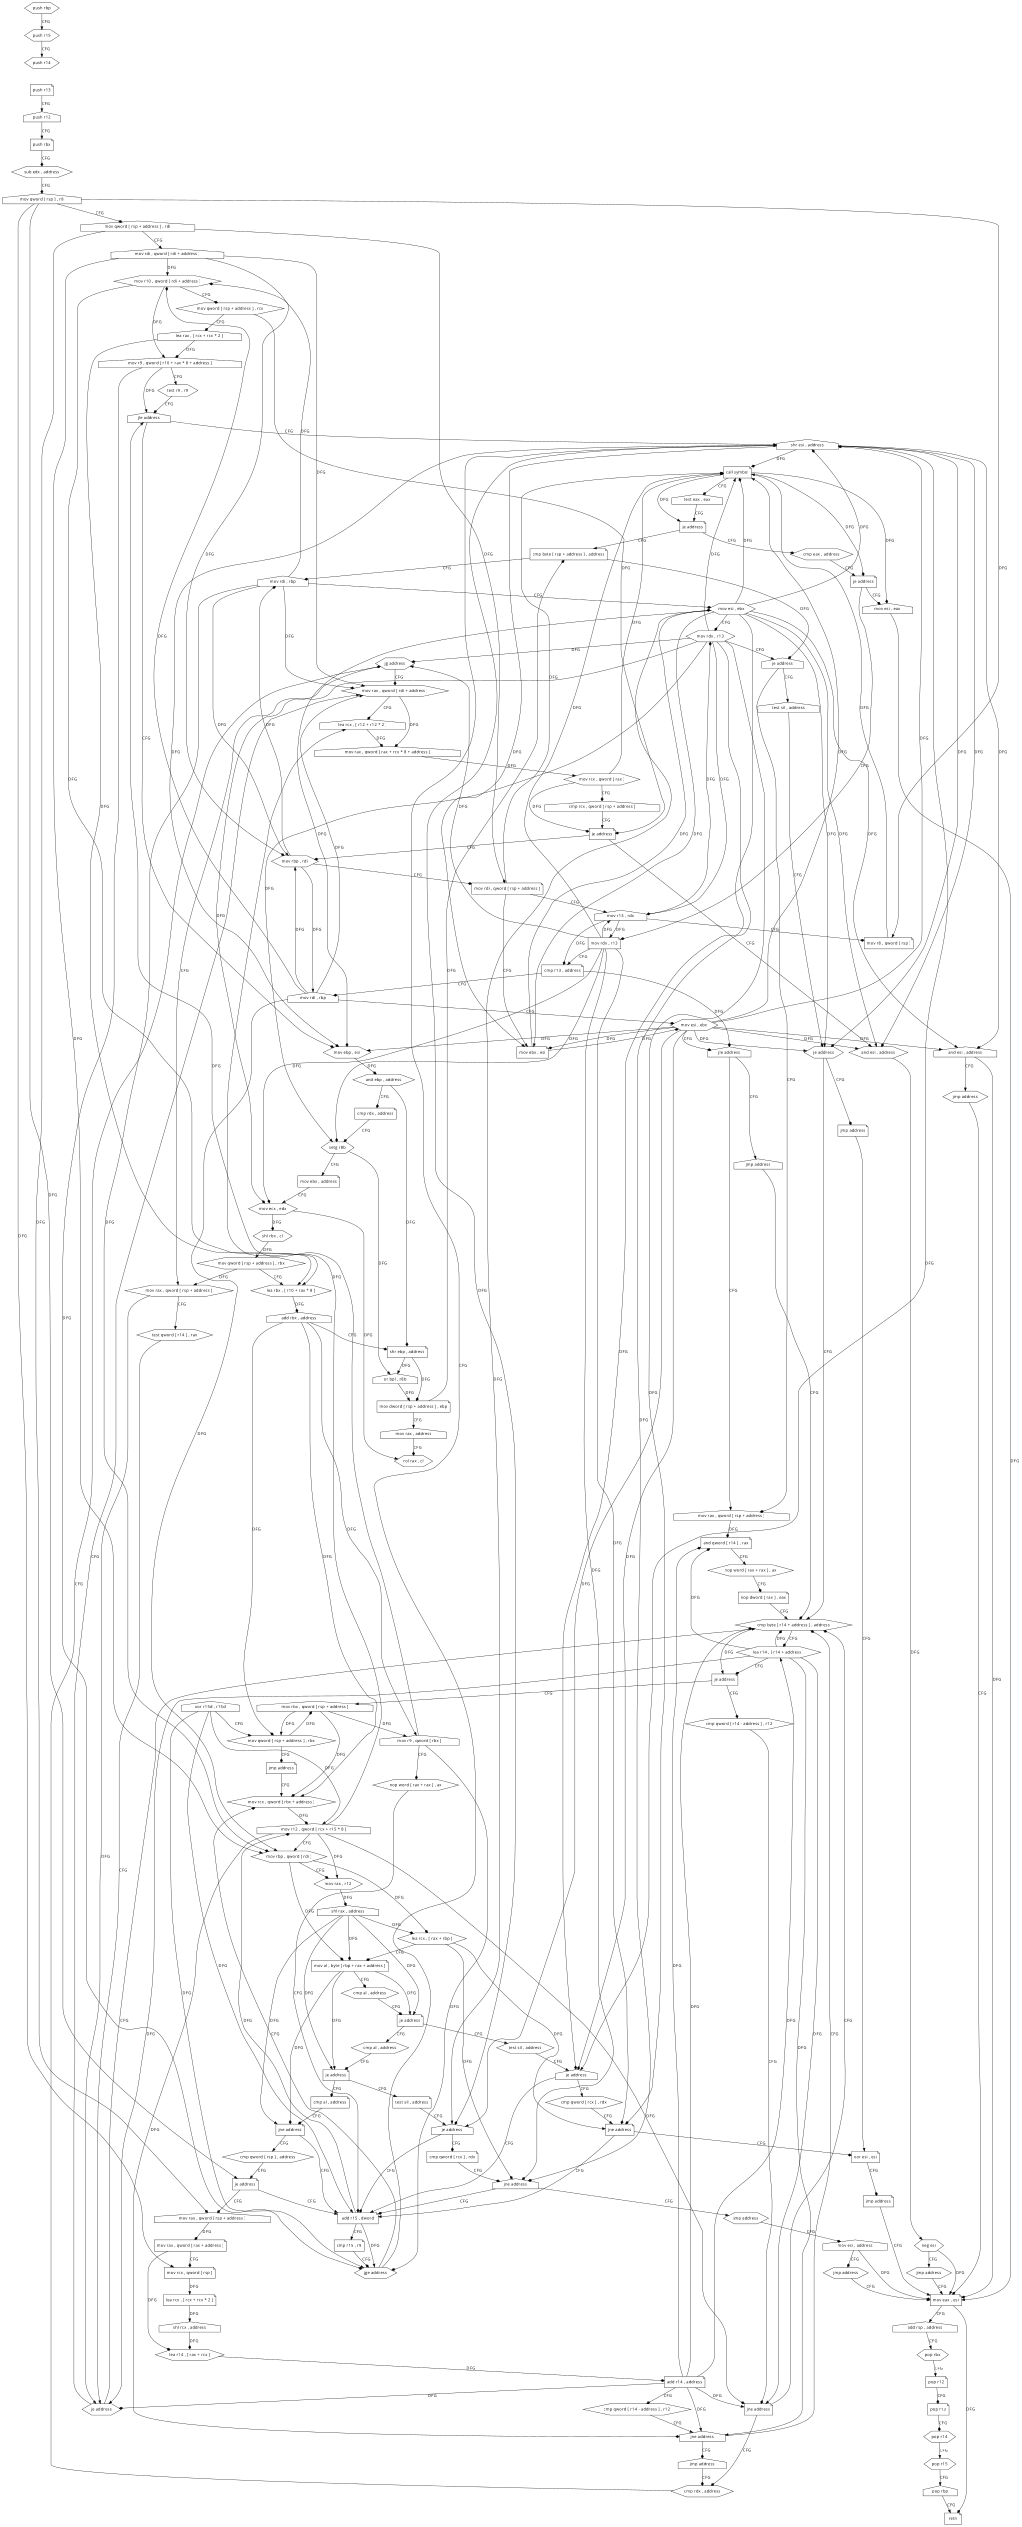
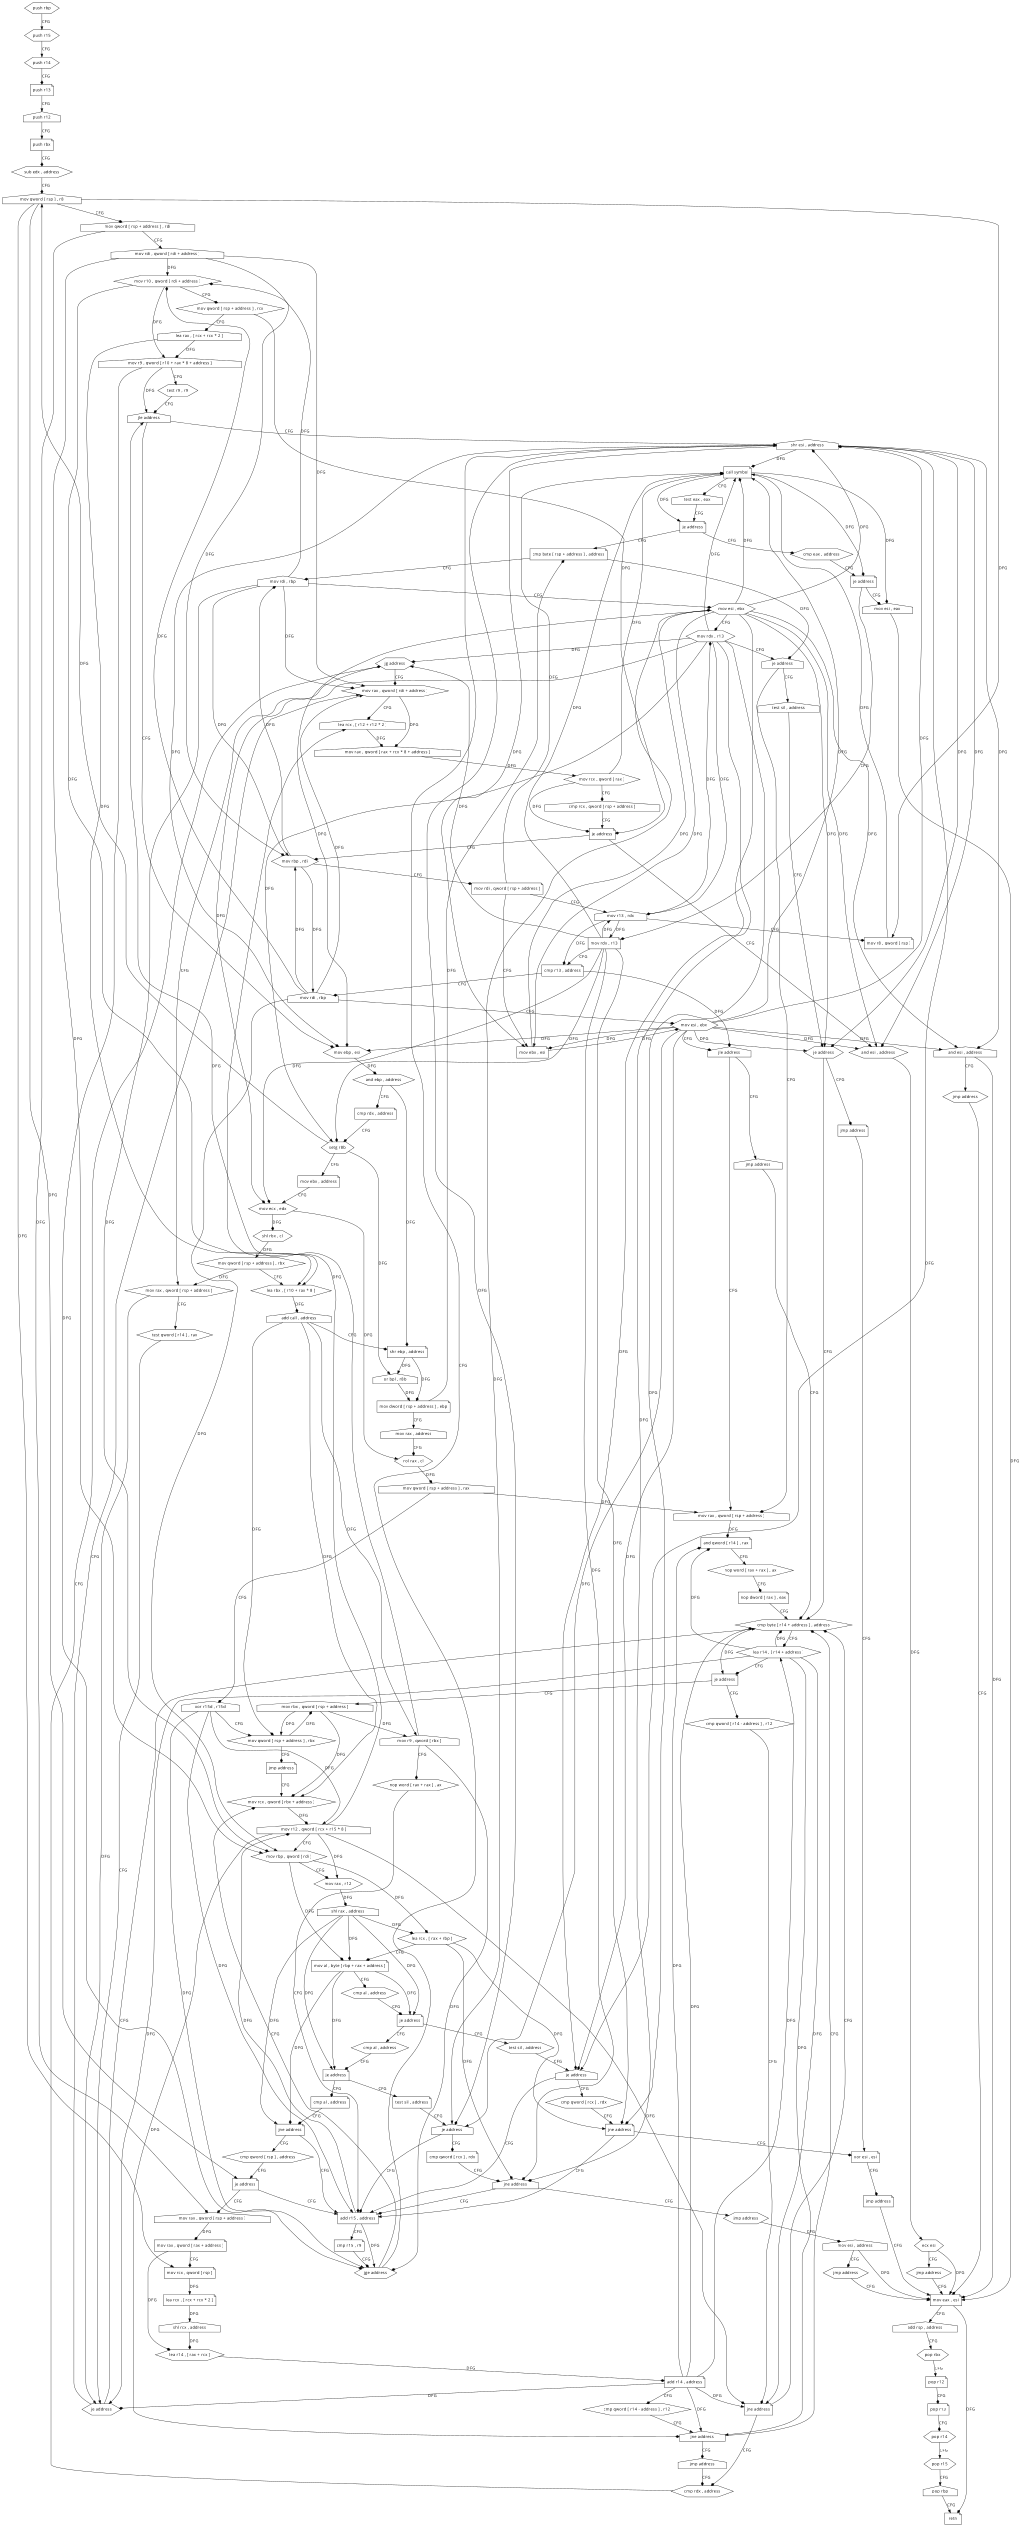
none -> (42, 75)
(439, 450) -> none
none -> (82, 721)
(299, 1318) -> (299, 1318)
none -> (436, 1488)
(358, 2218) -> (358, 2218)
(929, 2246) -> (929, 2246)
